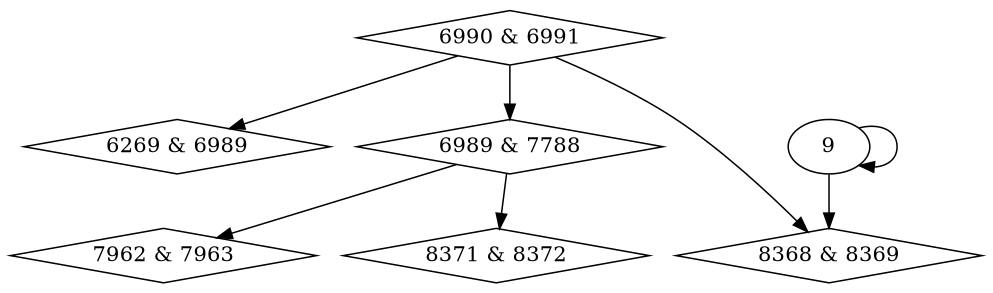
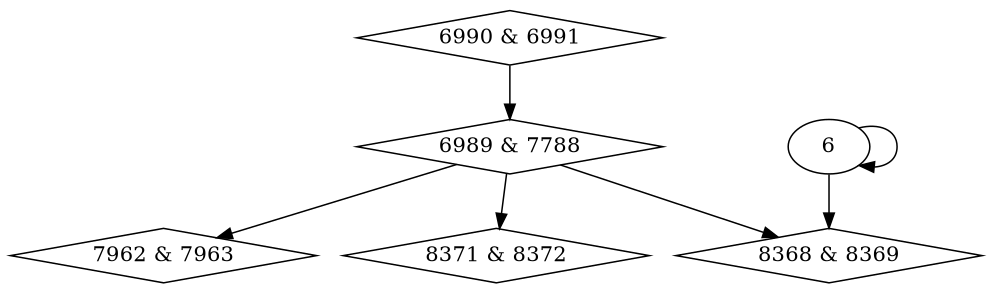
(685, 126) -> (662, 199)
(177, 147) -> none
(829, 147) -> (829, 147)
